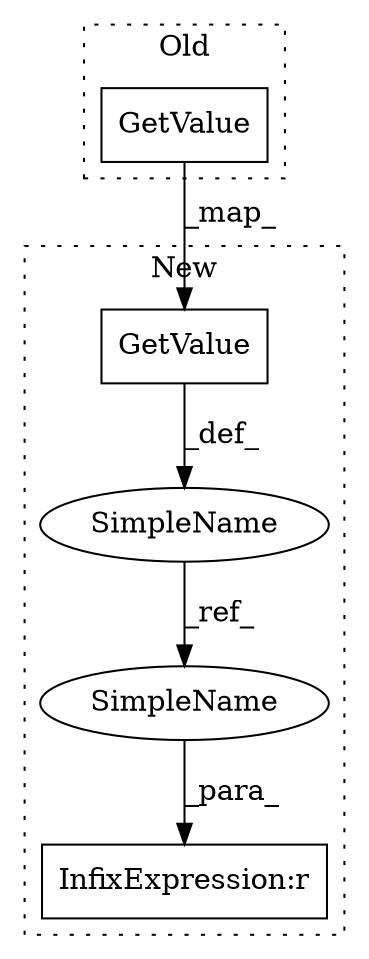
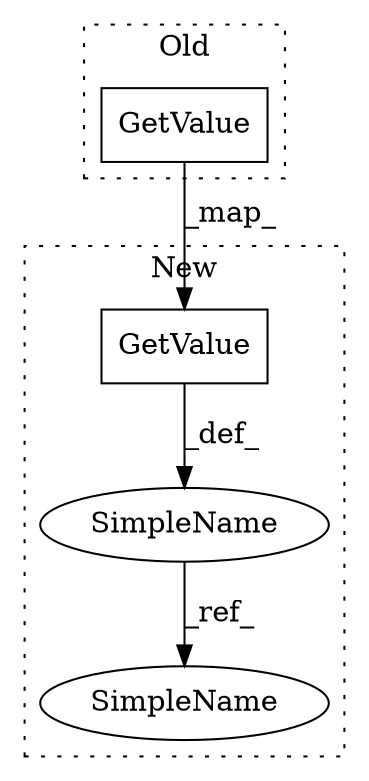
(184, 881) -> none
